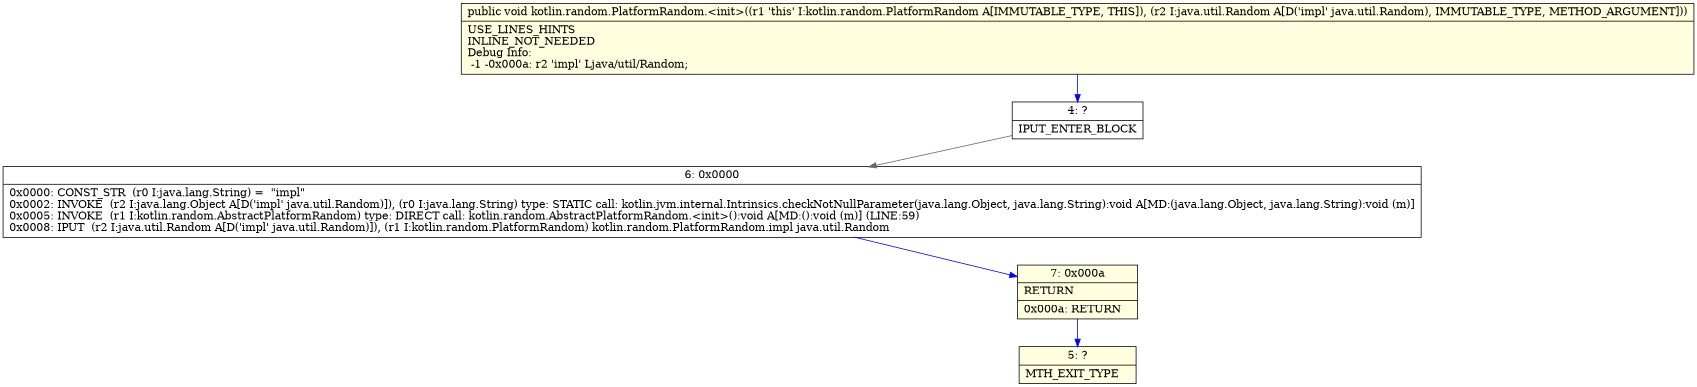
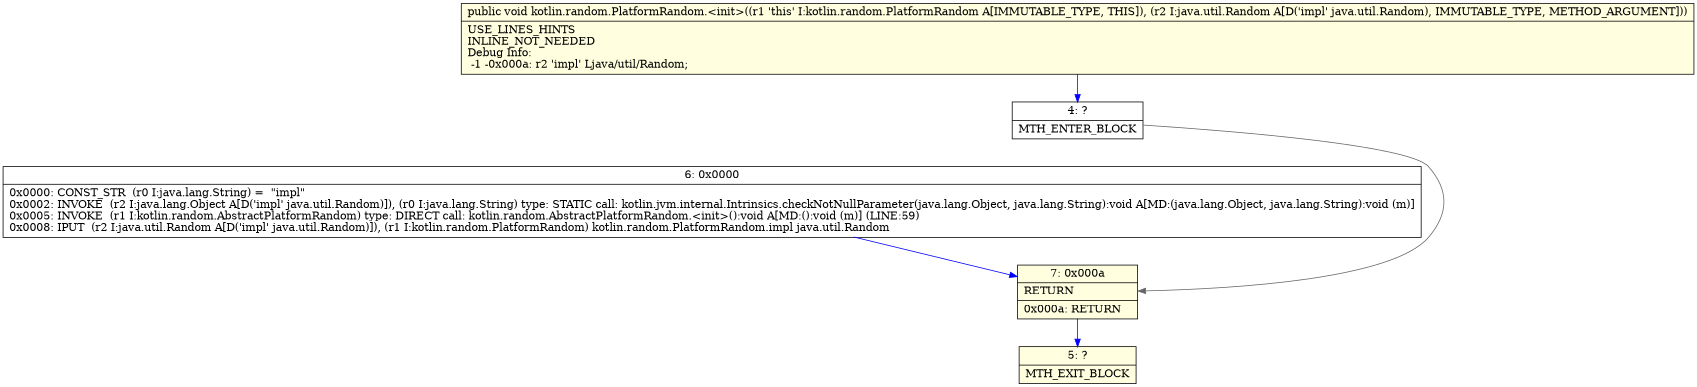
(1078, 129) -> (1078, 129)
(944, 150) -> (1444, 203)
(1072, 374) -> (1078, 374)
